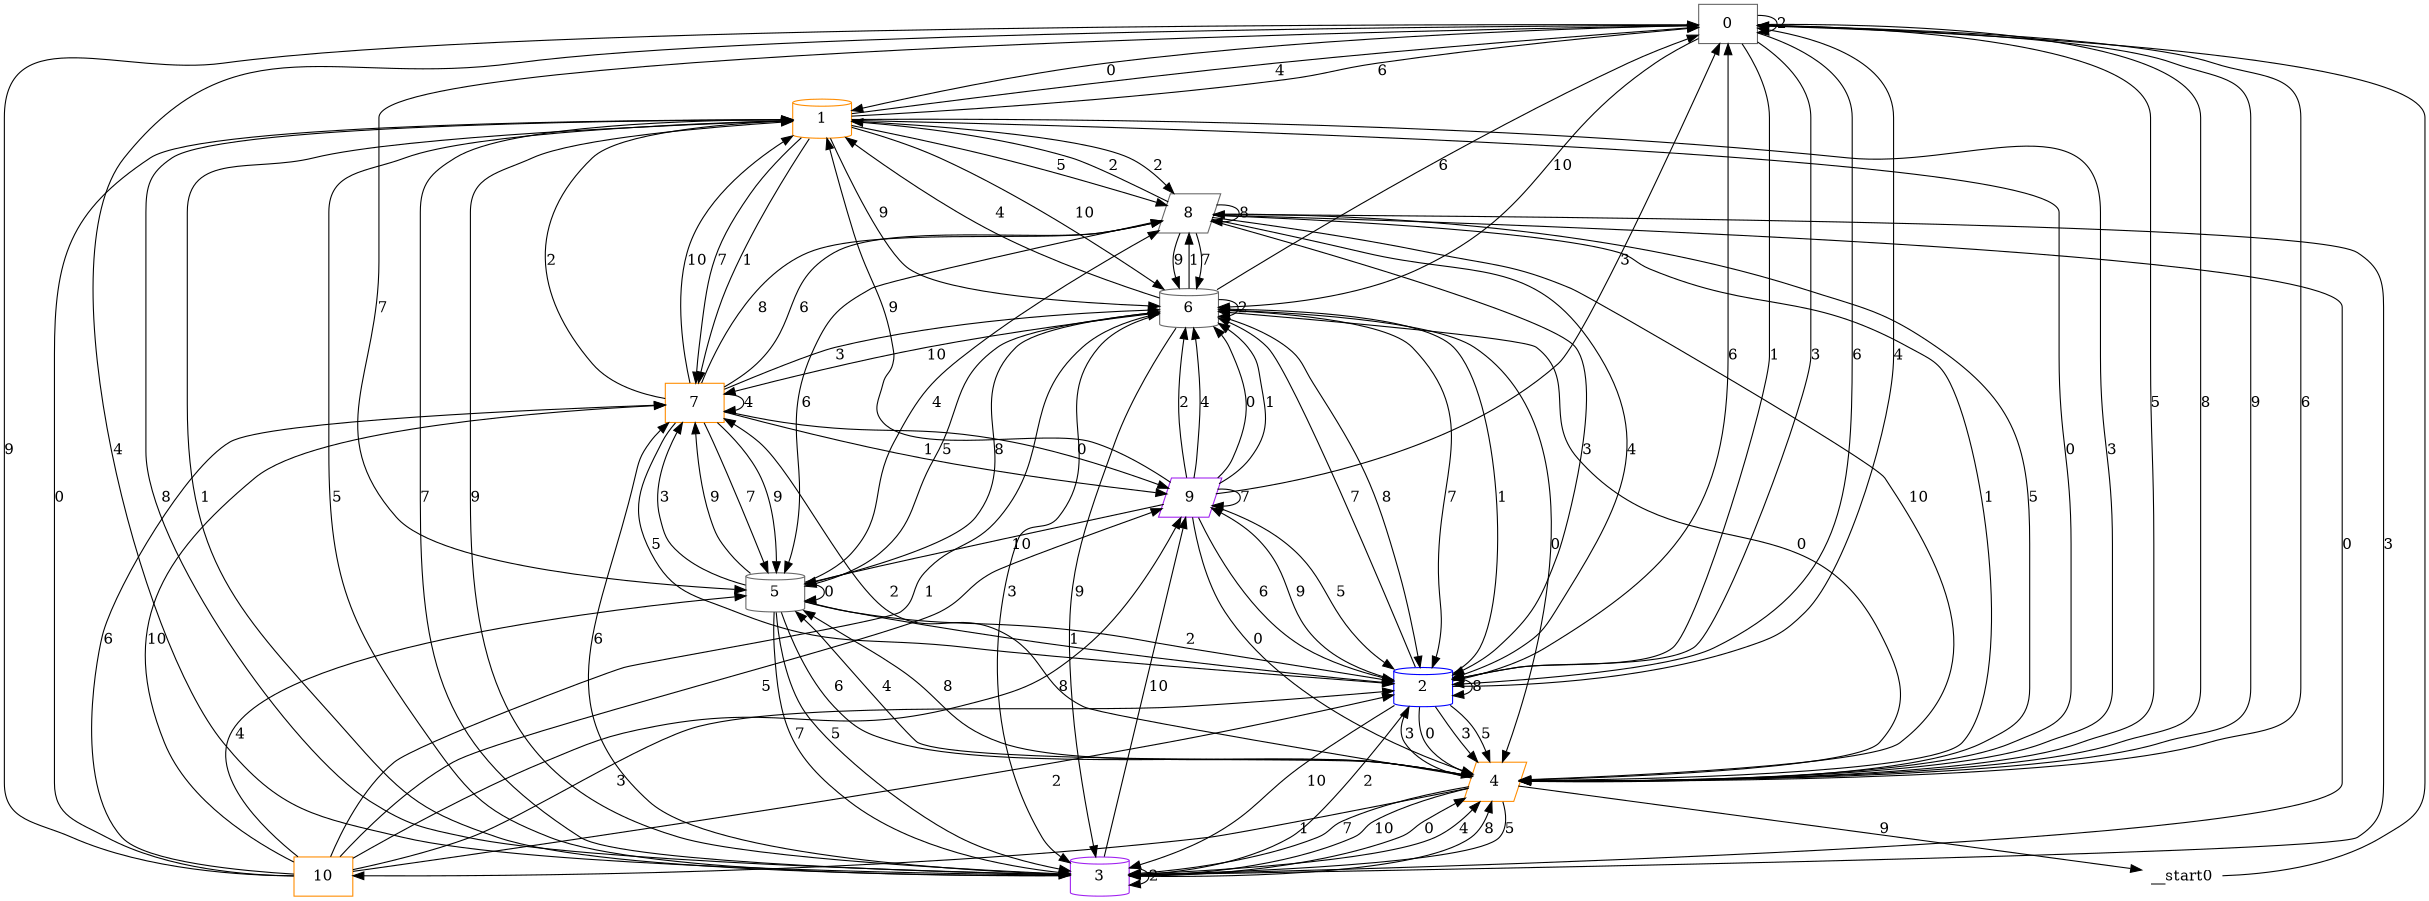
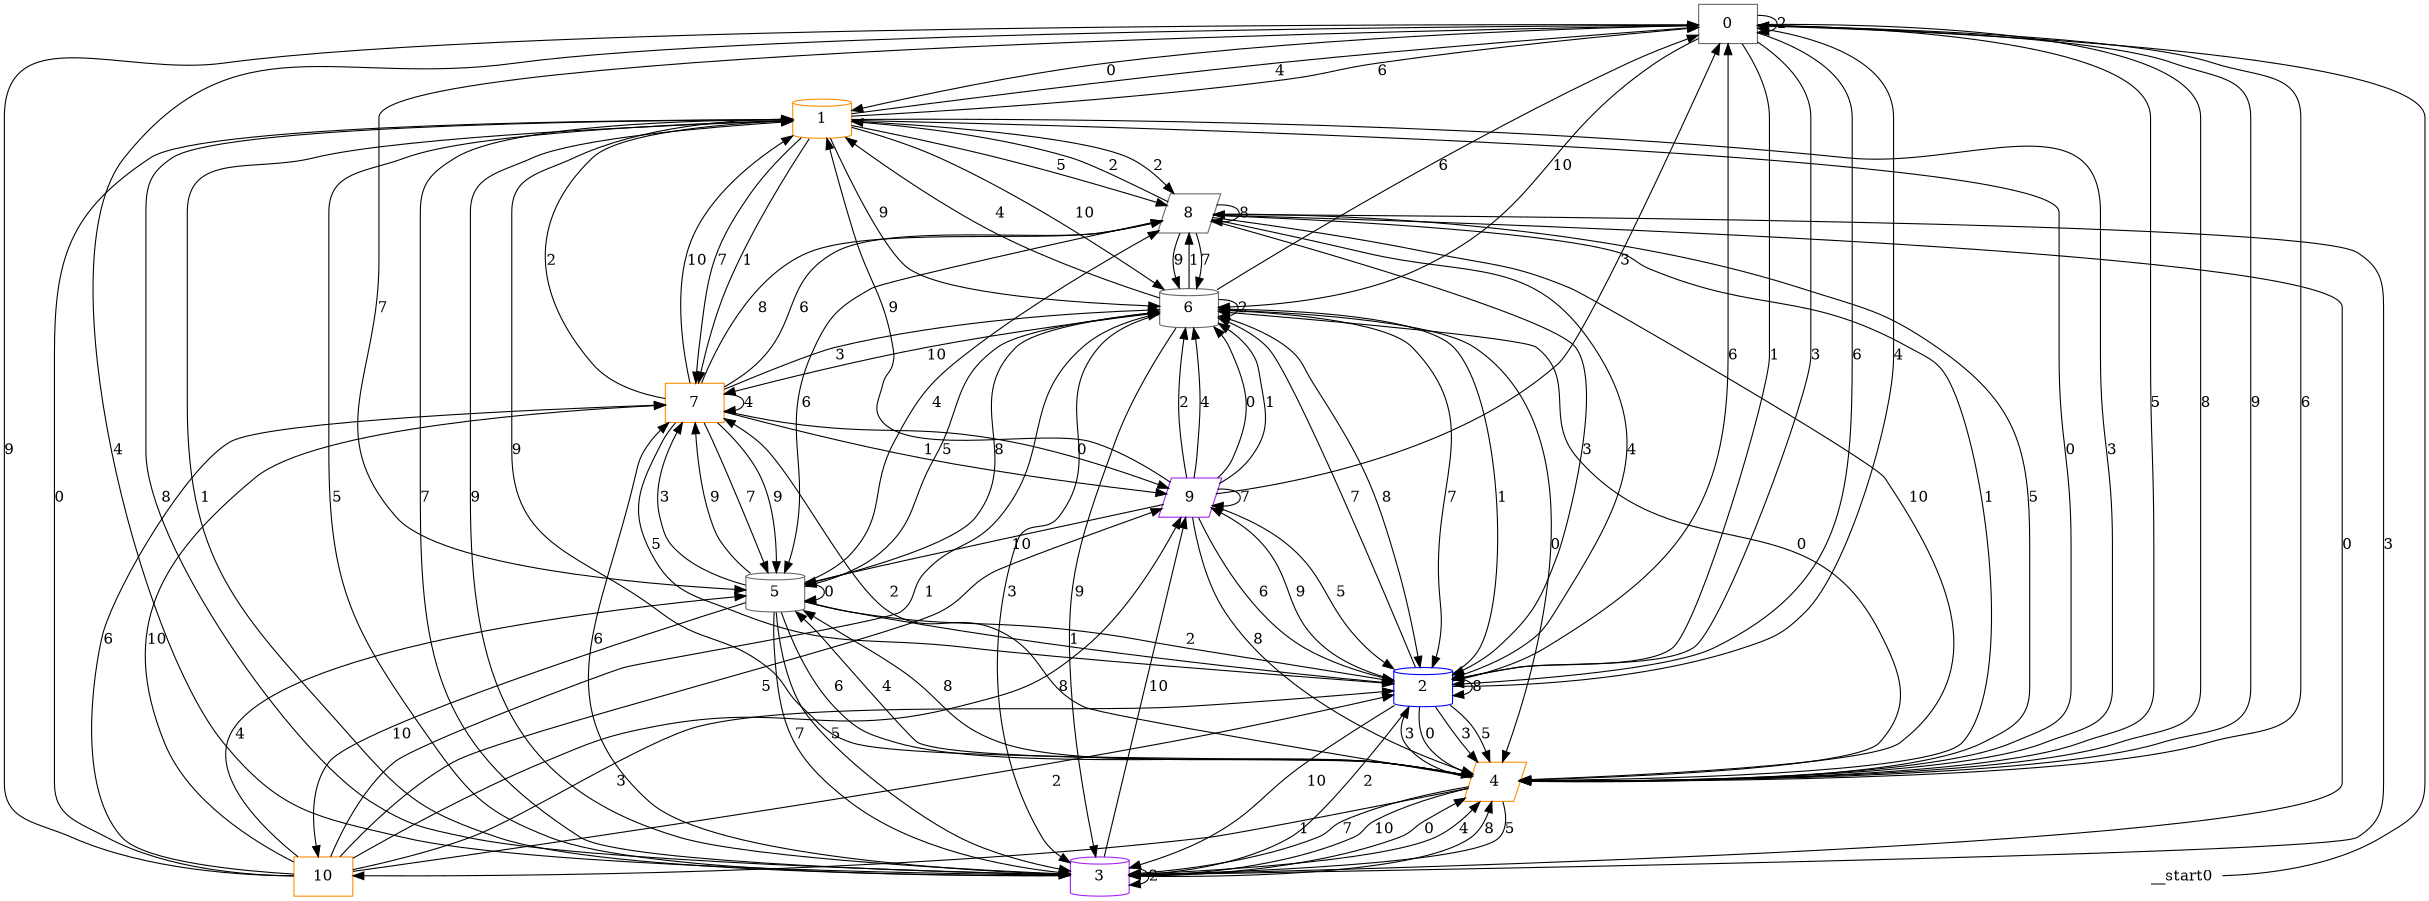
(1259, 640) -> (1259, 640)
none -> (505, 683)
(1824, 827) -> (697, 633)
